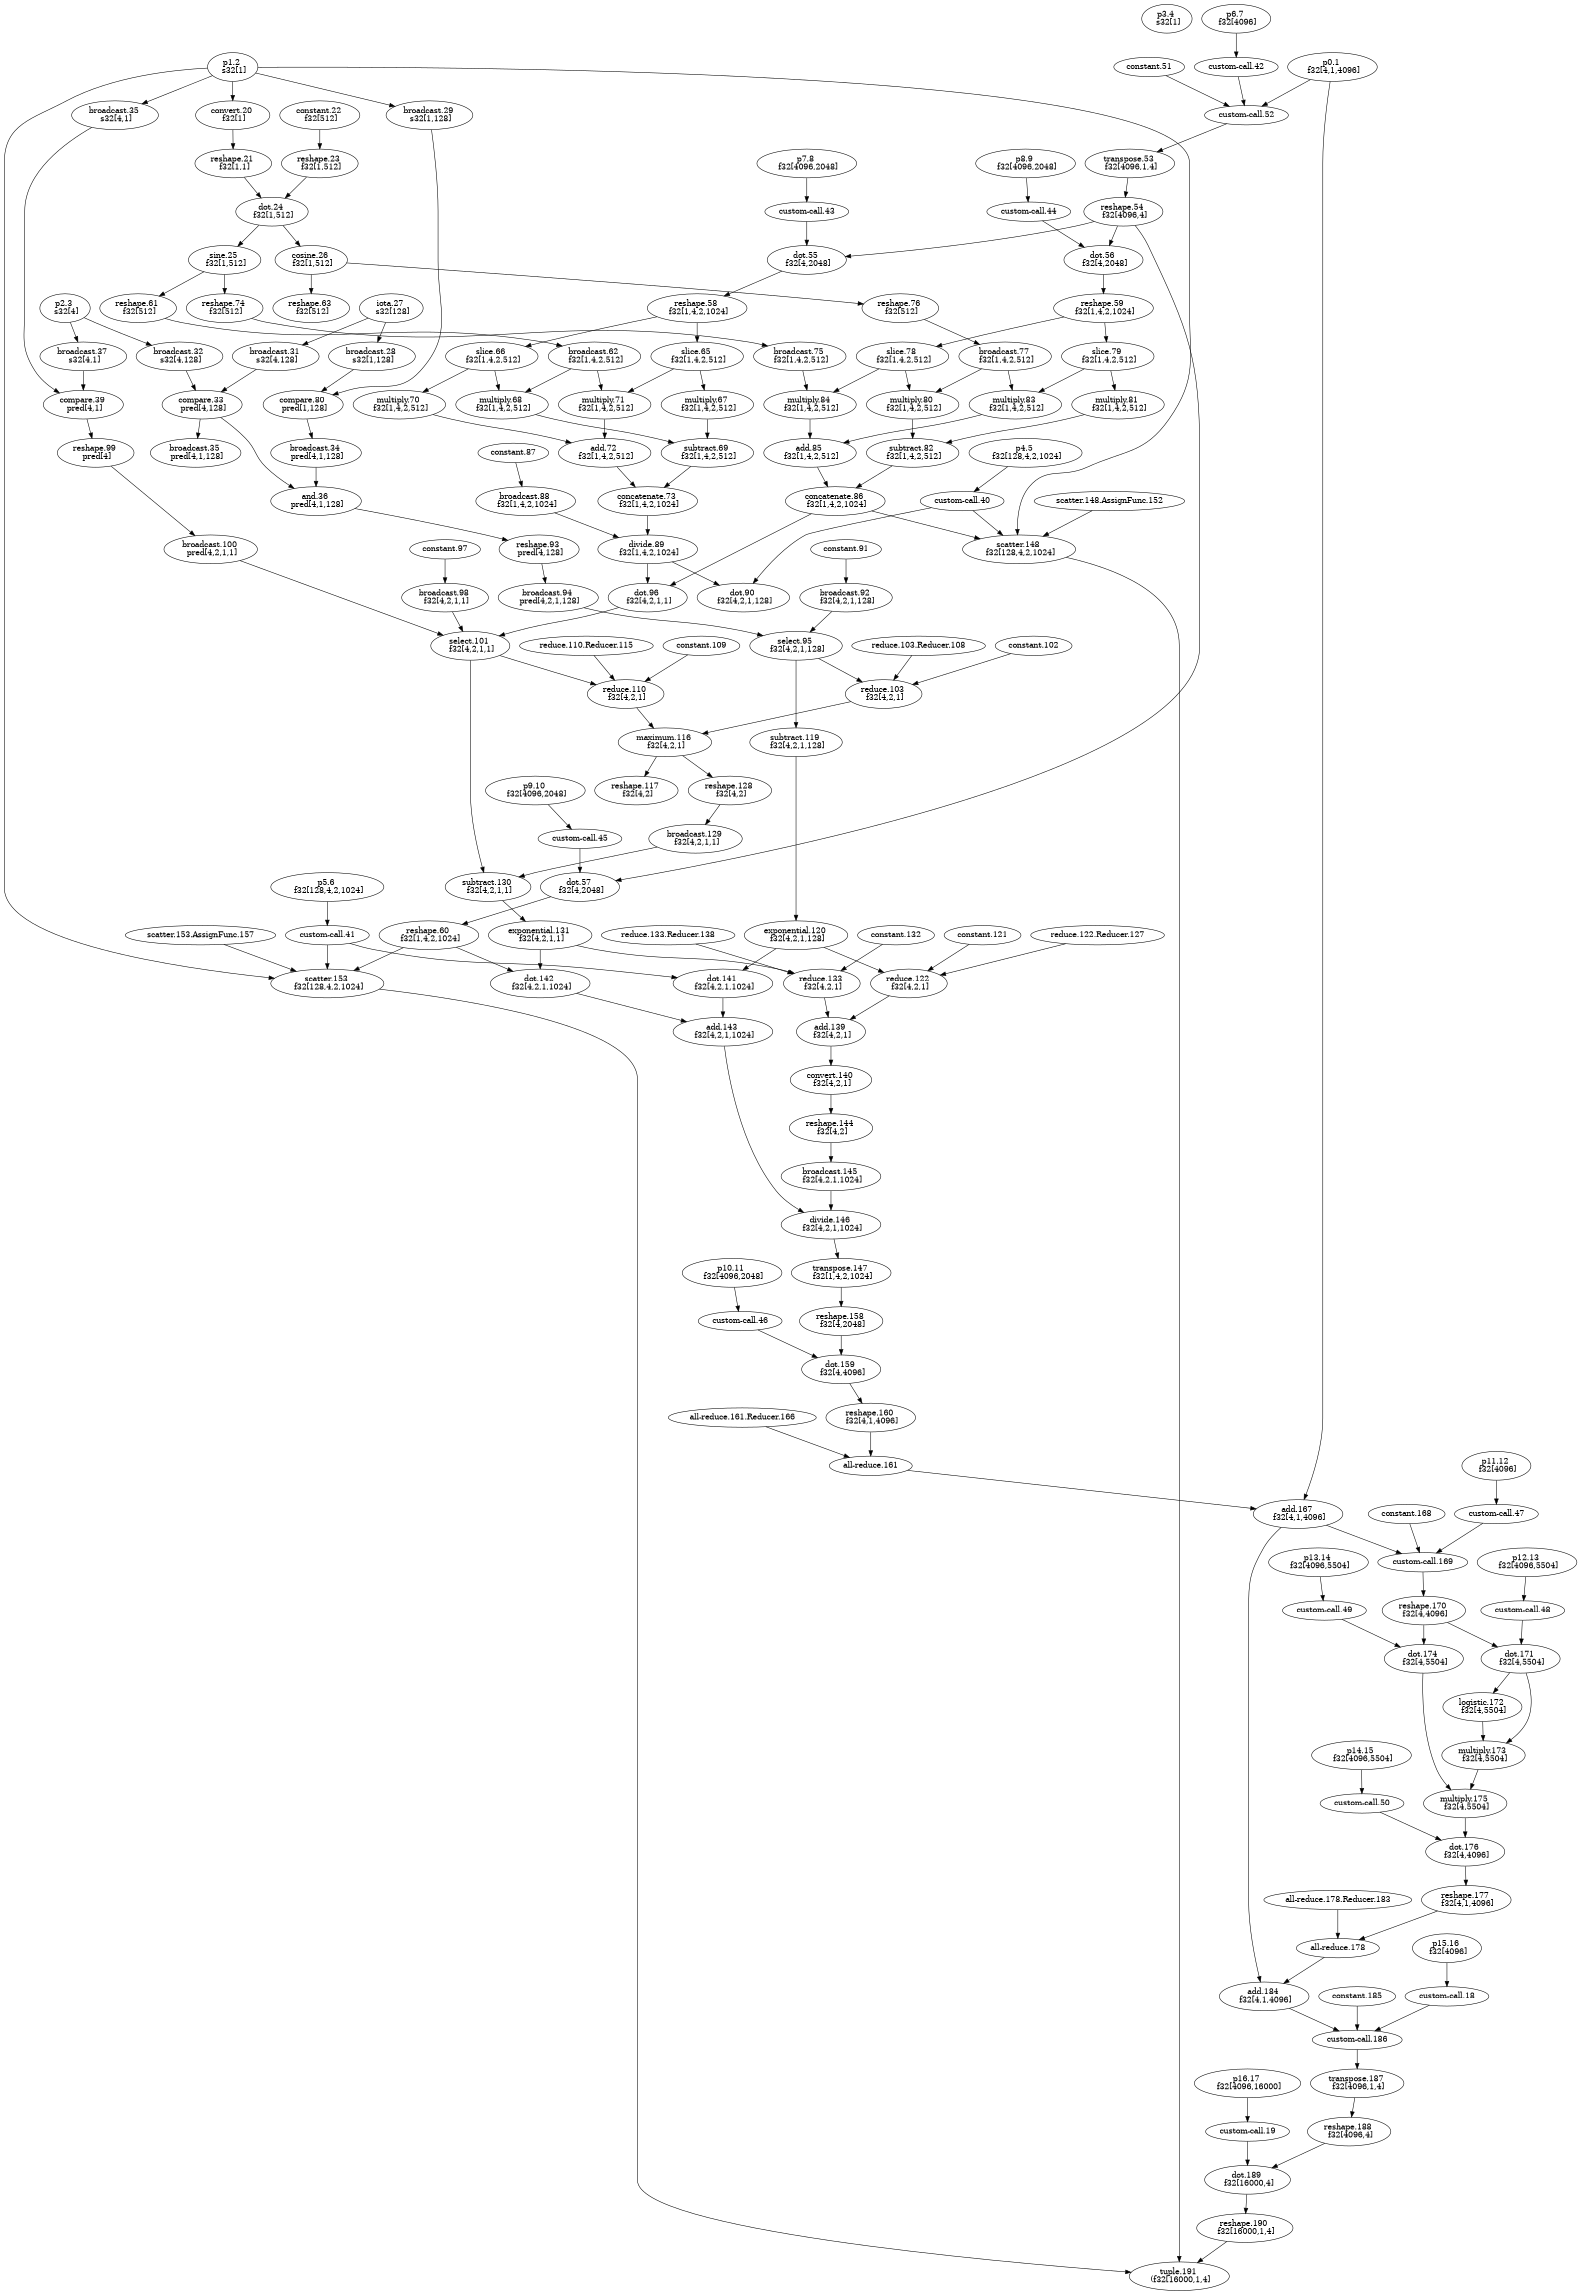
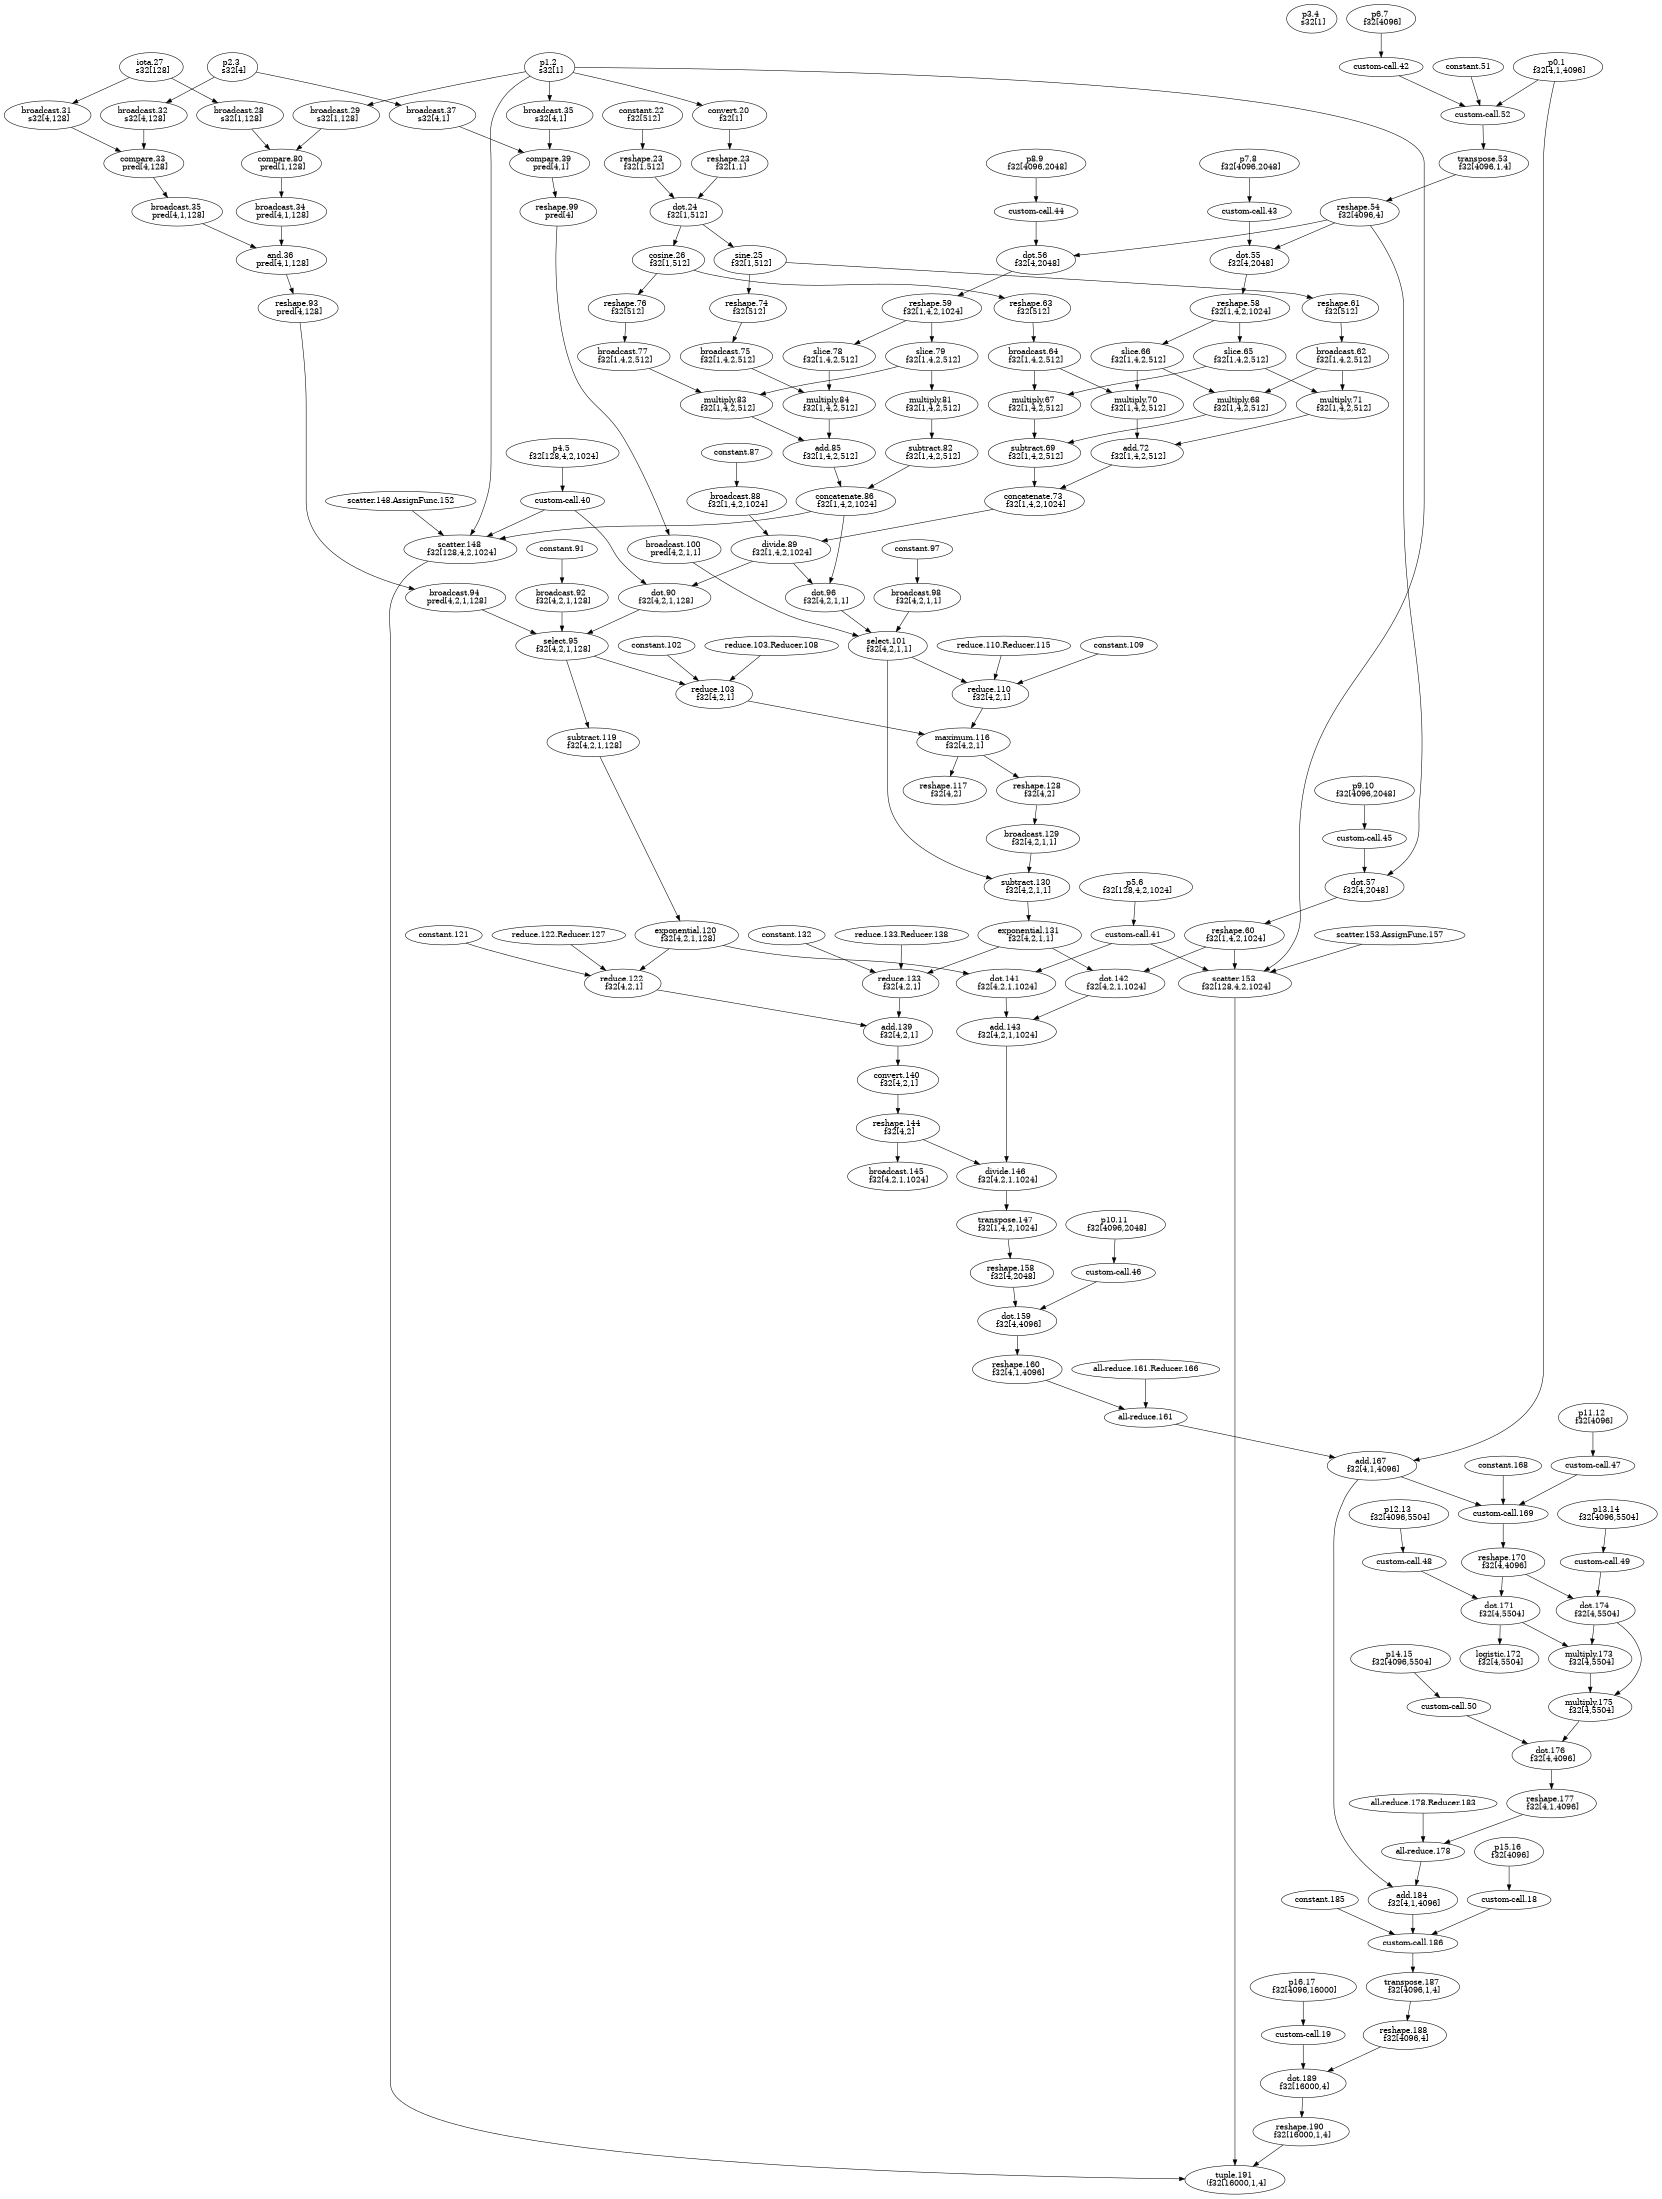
(233, 163) -> (730, 163)
none -> (1034, 356)
(913, 405) -> none
(255, 452) -> (227, 235)
none -> (616, 621)
(831, 1198) -> (949, 1151)
(1483, 1728) -> (1593, 1632)
